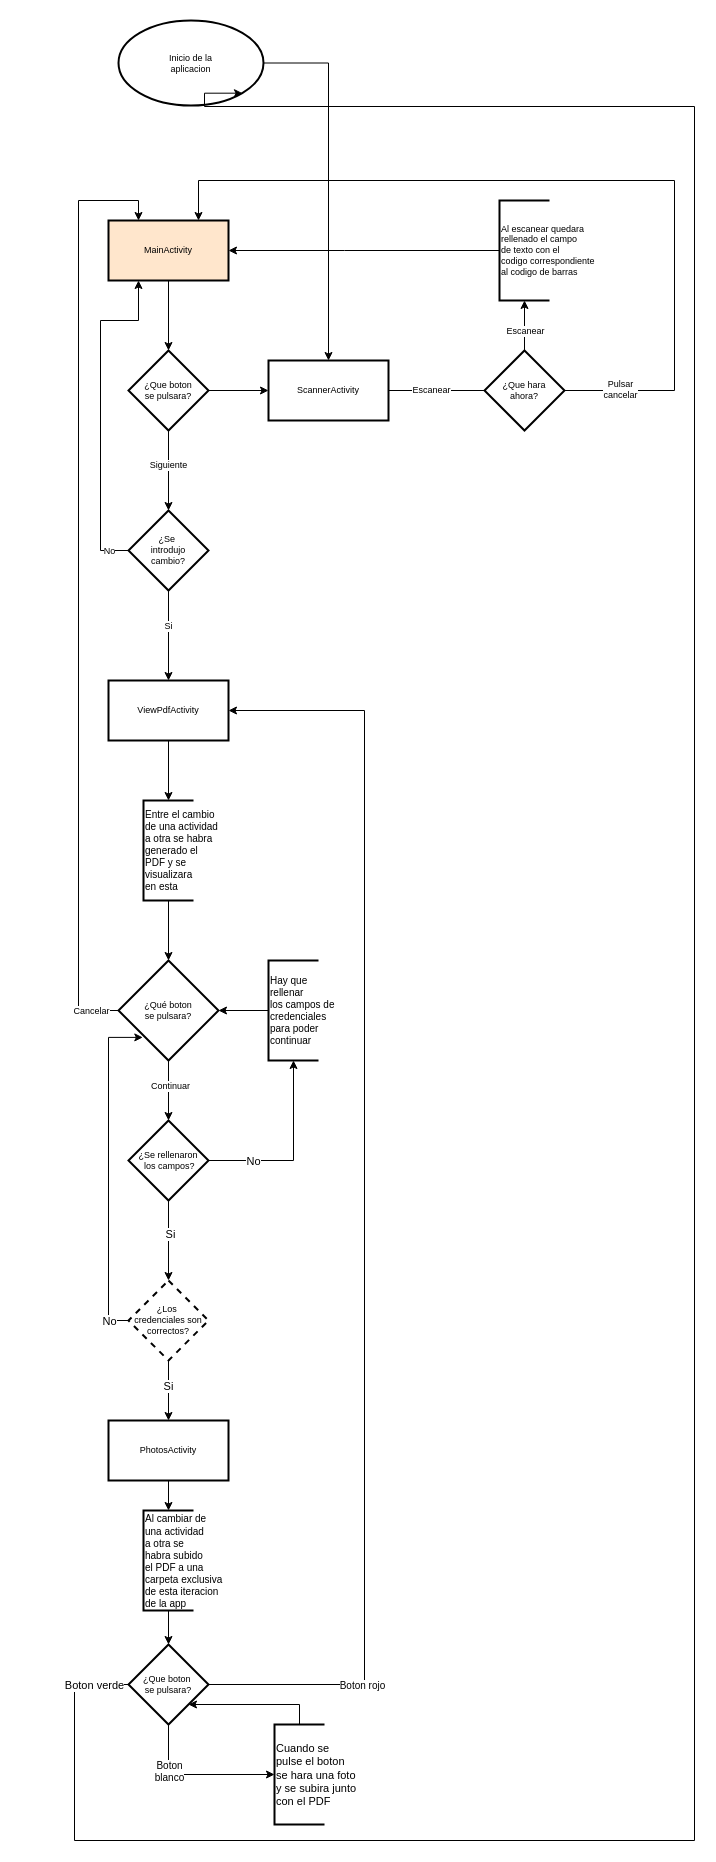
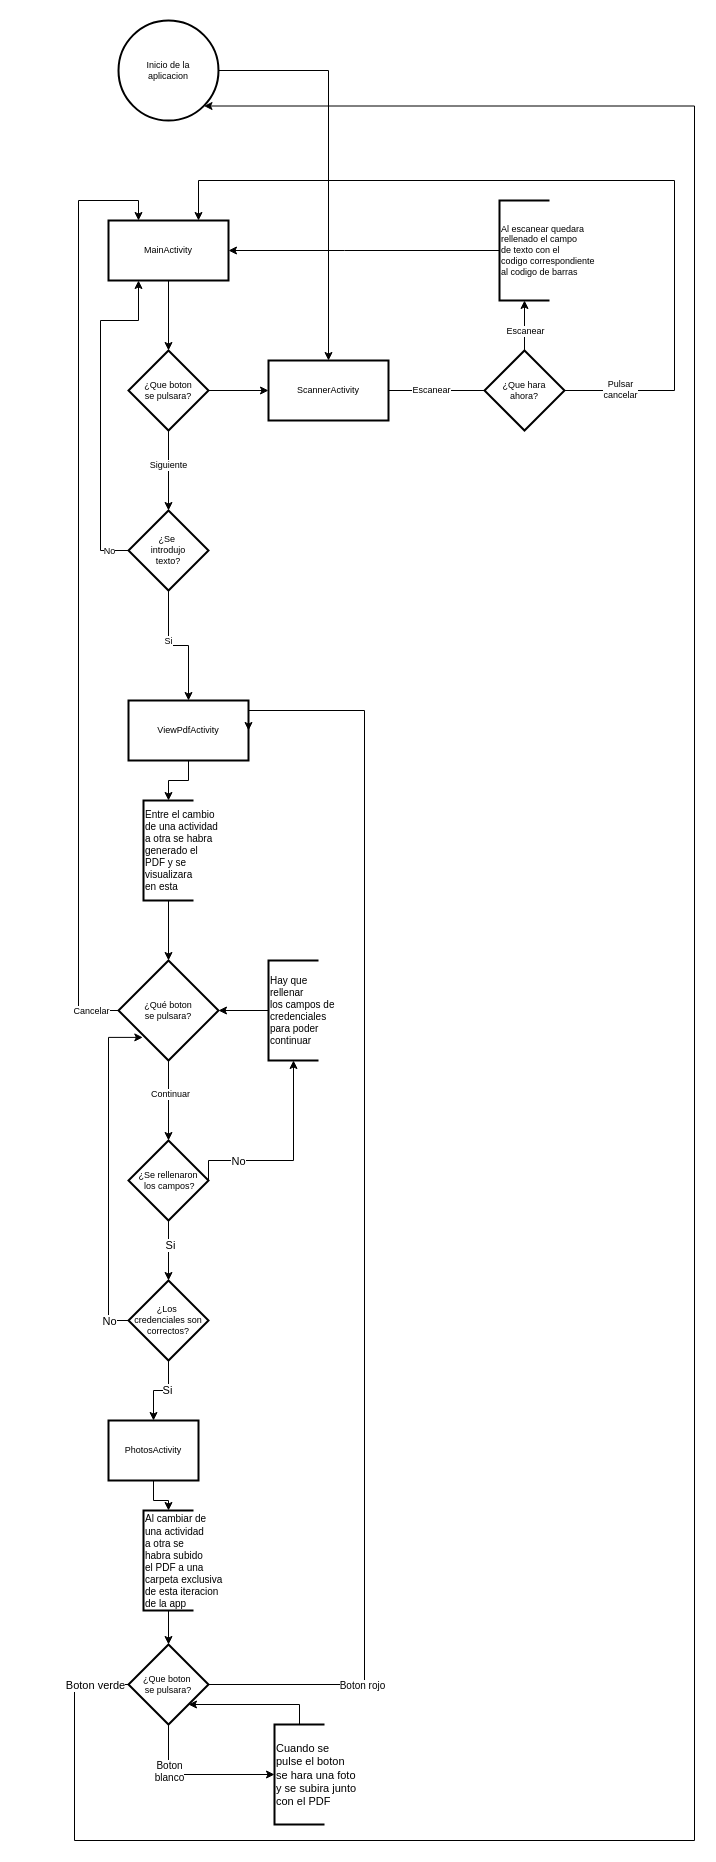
(191, 63) -> (169, 71)
(169, 251) -> (169, 251)
(169, 551) -> (169, 551)
(169, 711) -> (189, 731)
(169, 1161) -> (169, 1181)
(169, 1321) -> (169, 1321)
(169, 1451) -> (154, 1451)
